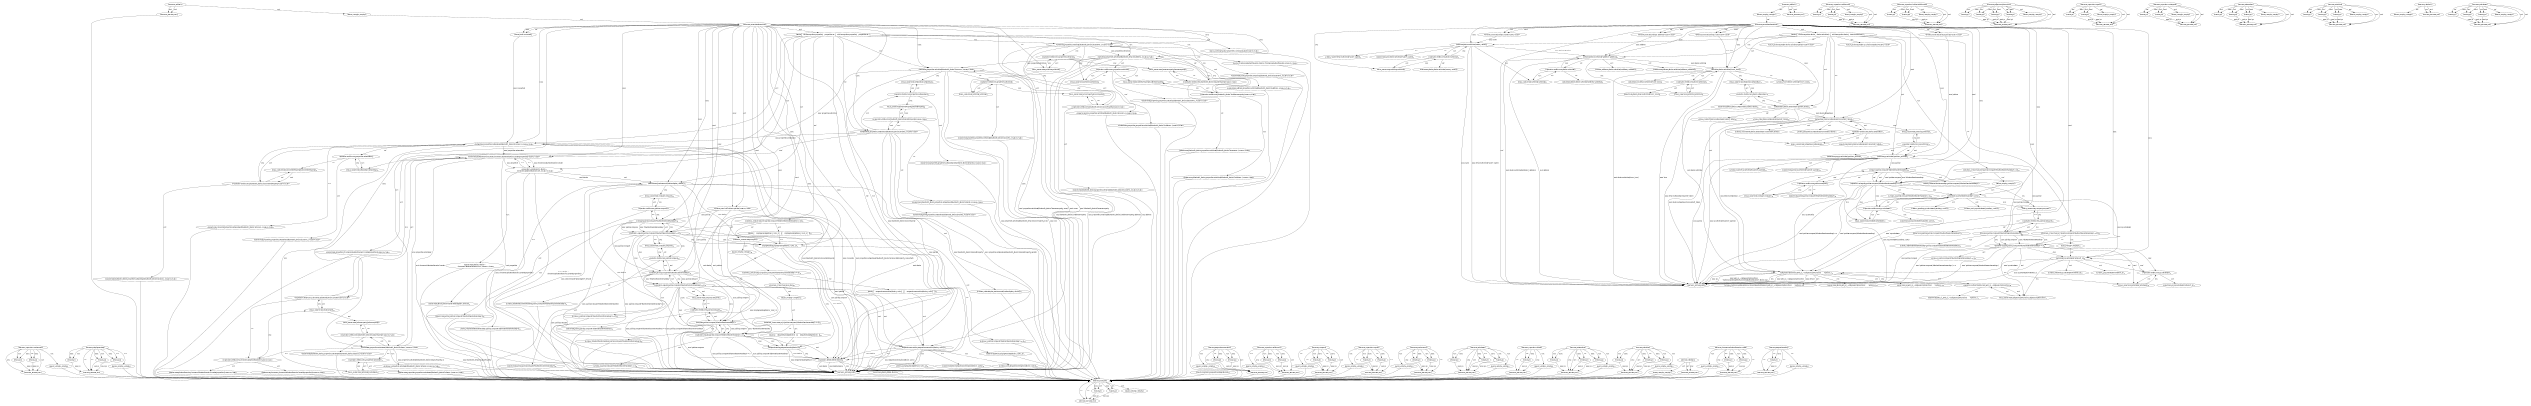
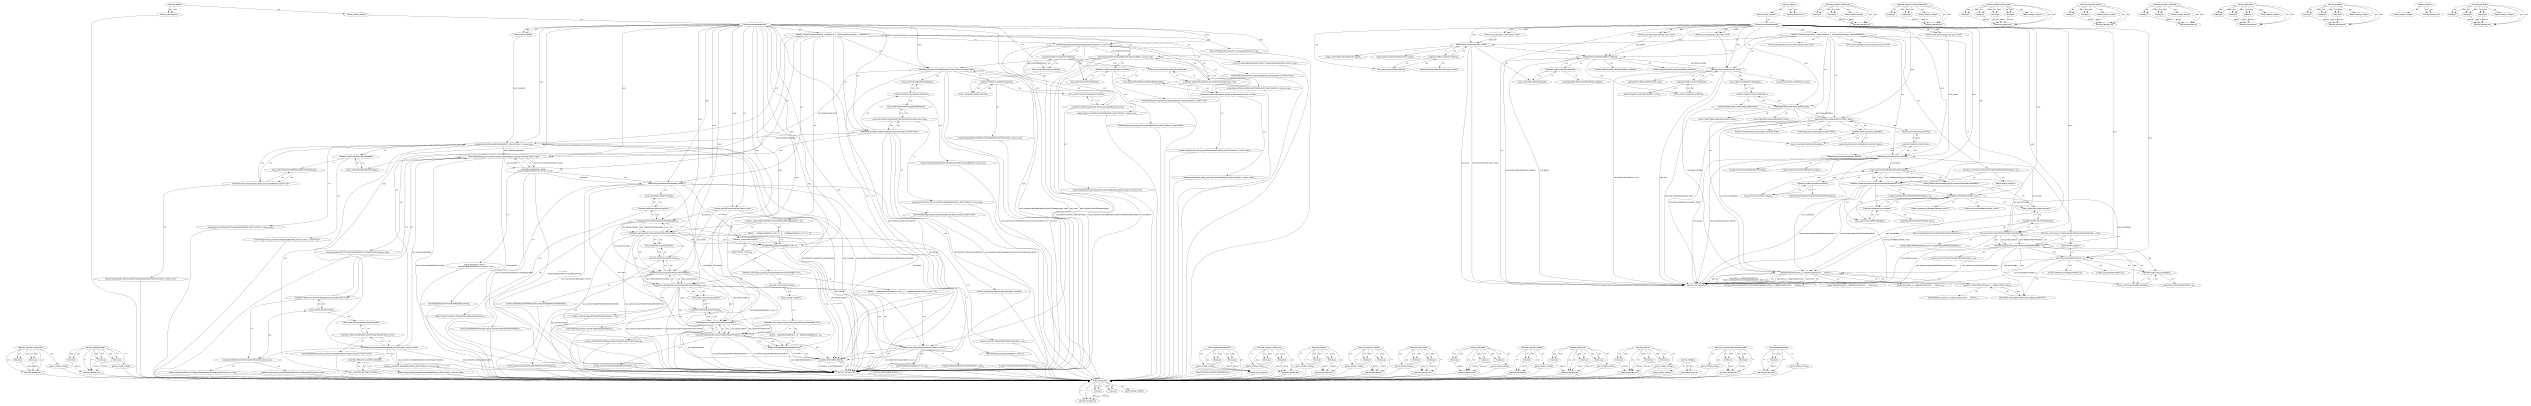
(971, 357) -> none
